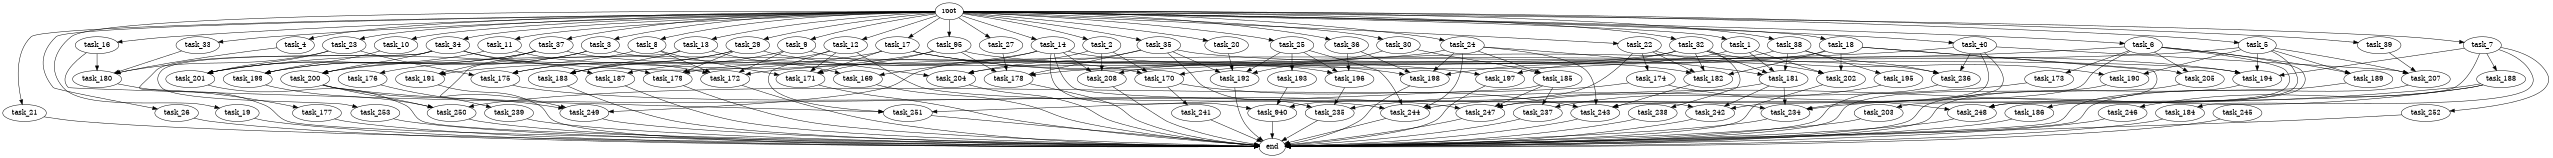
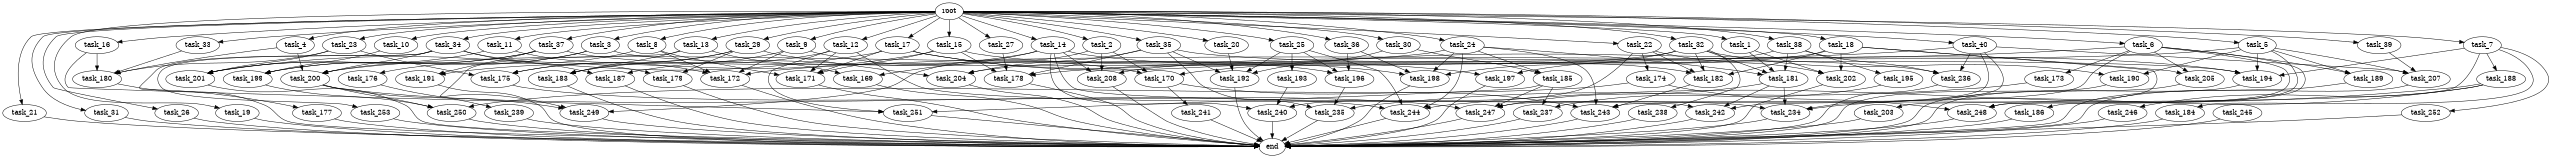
(949, 45) -> (949, 45)
none -> (300, 60)
(1208, 65) -> none
none -> (106, 113)
(1272, 113) -> (1272, 113)
